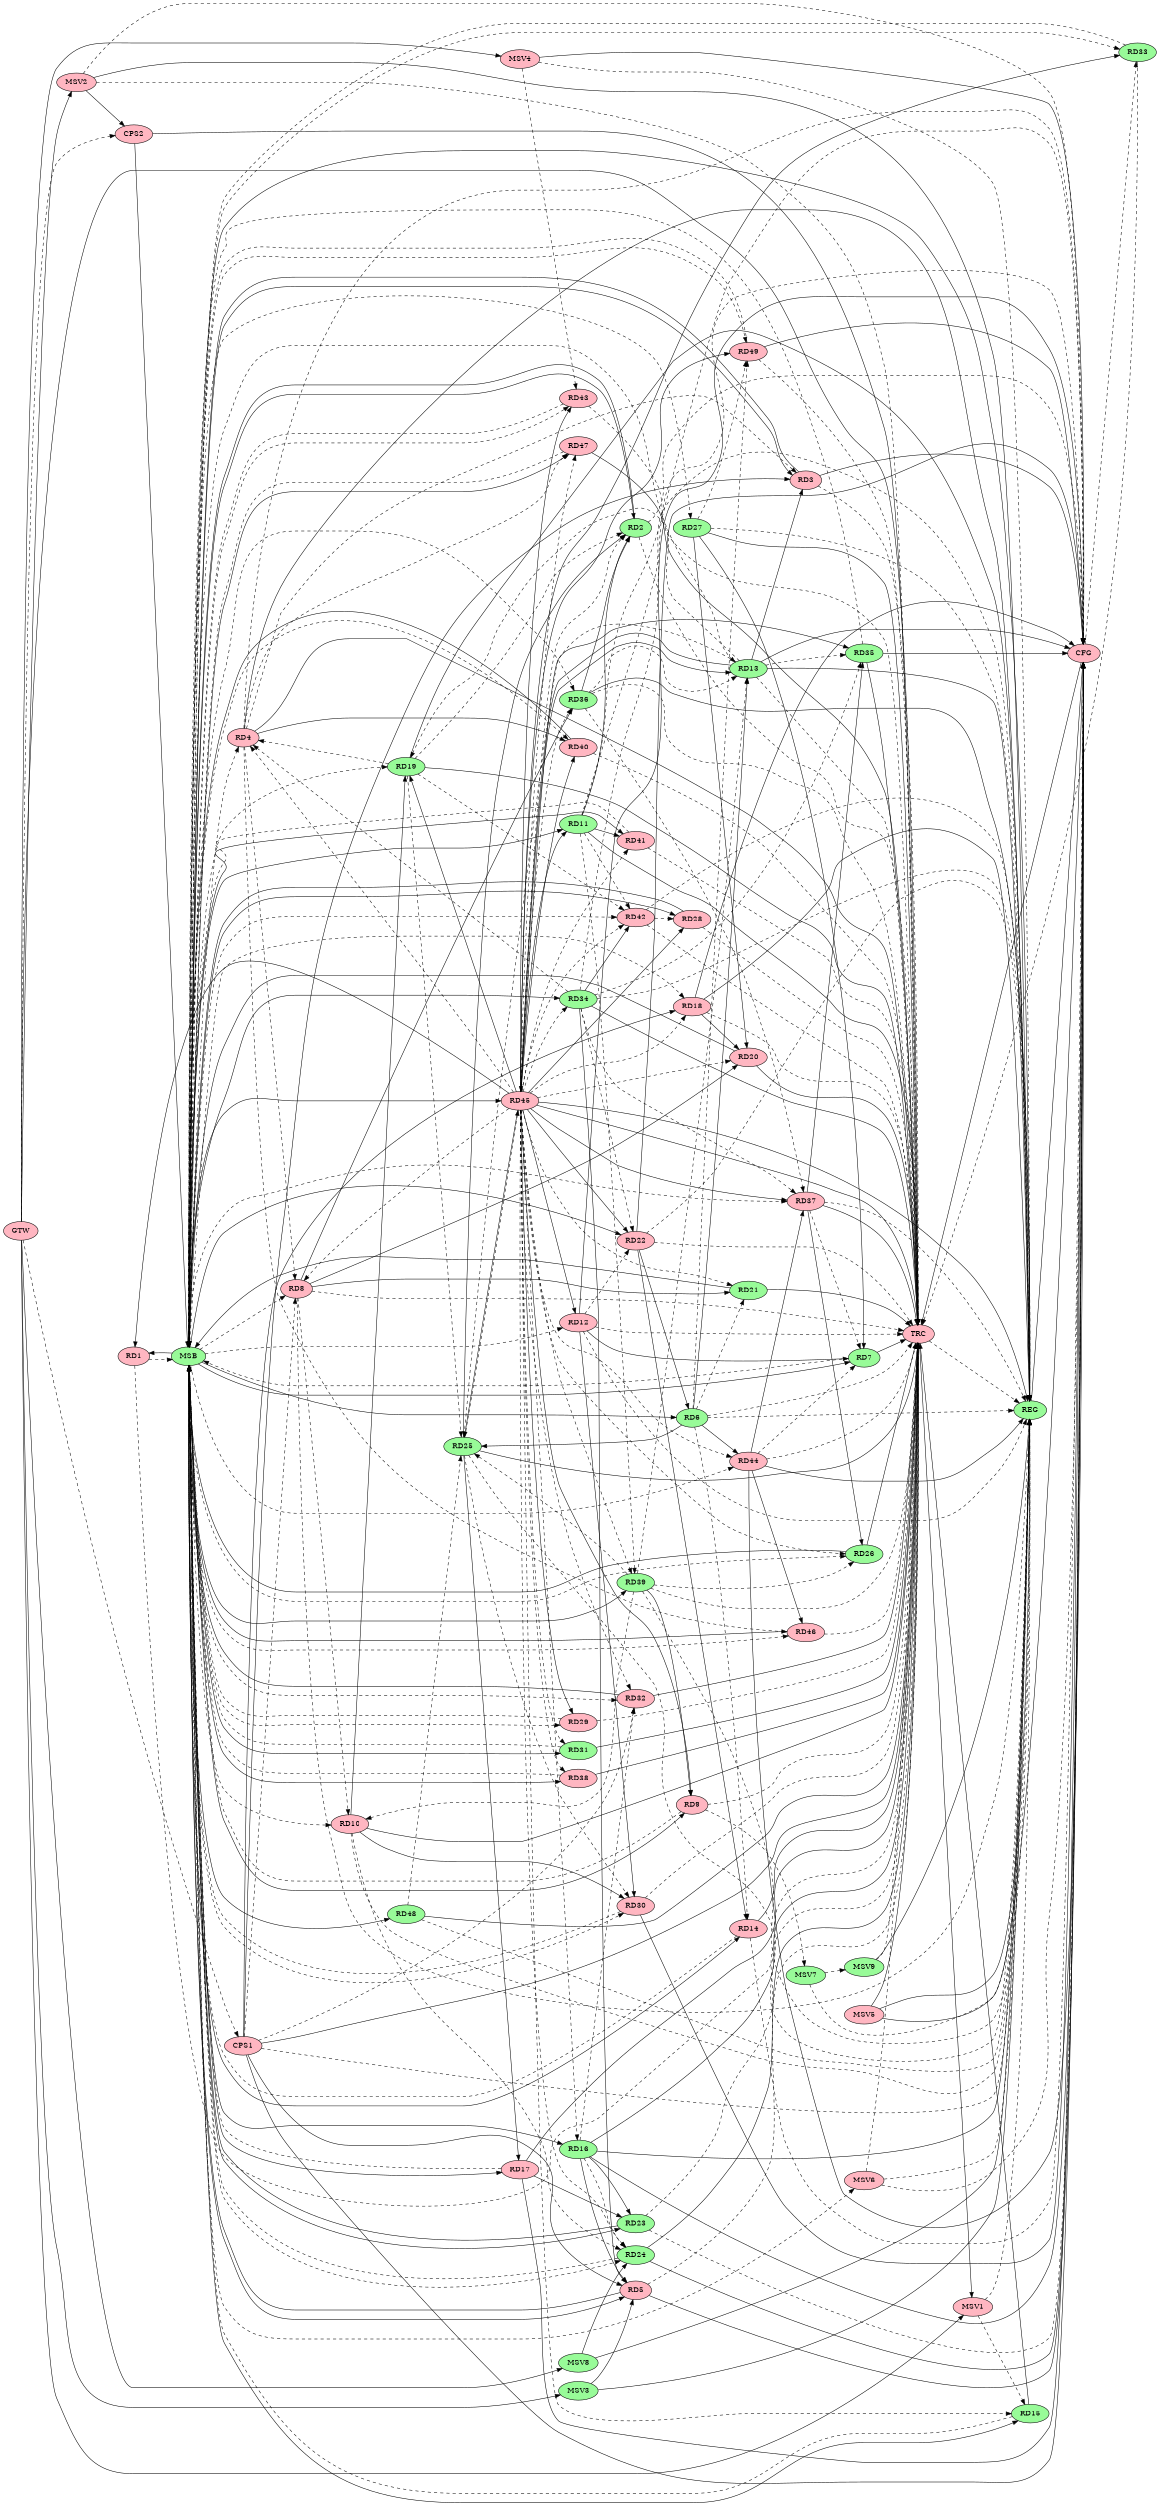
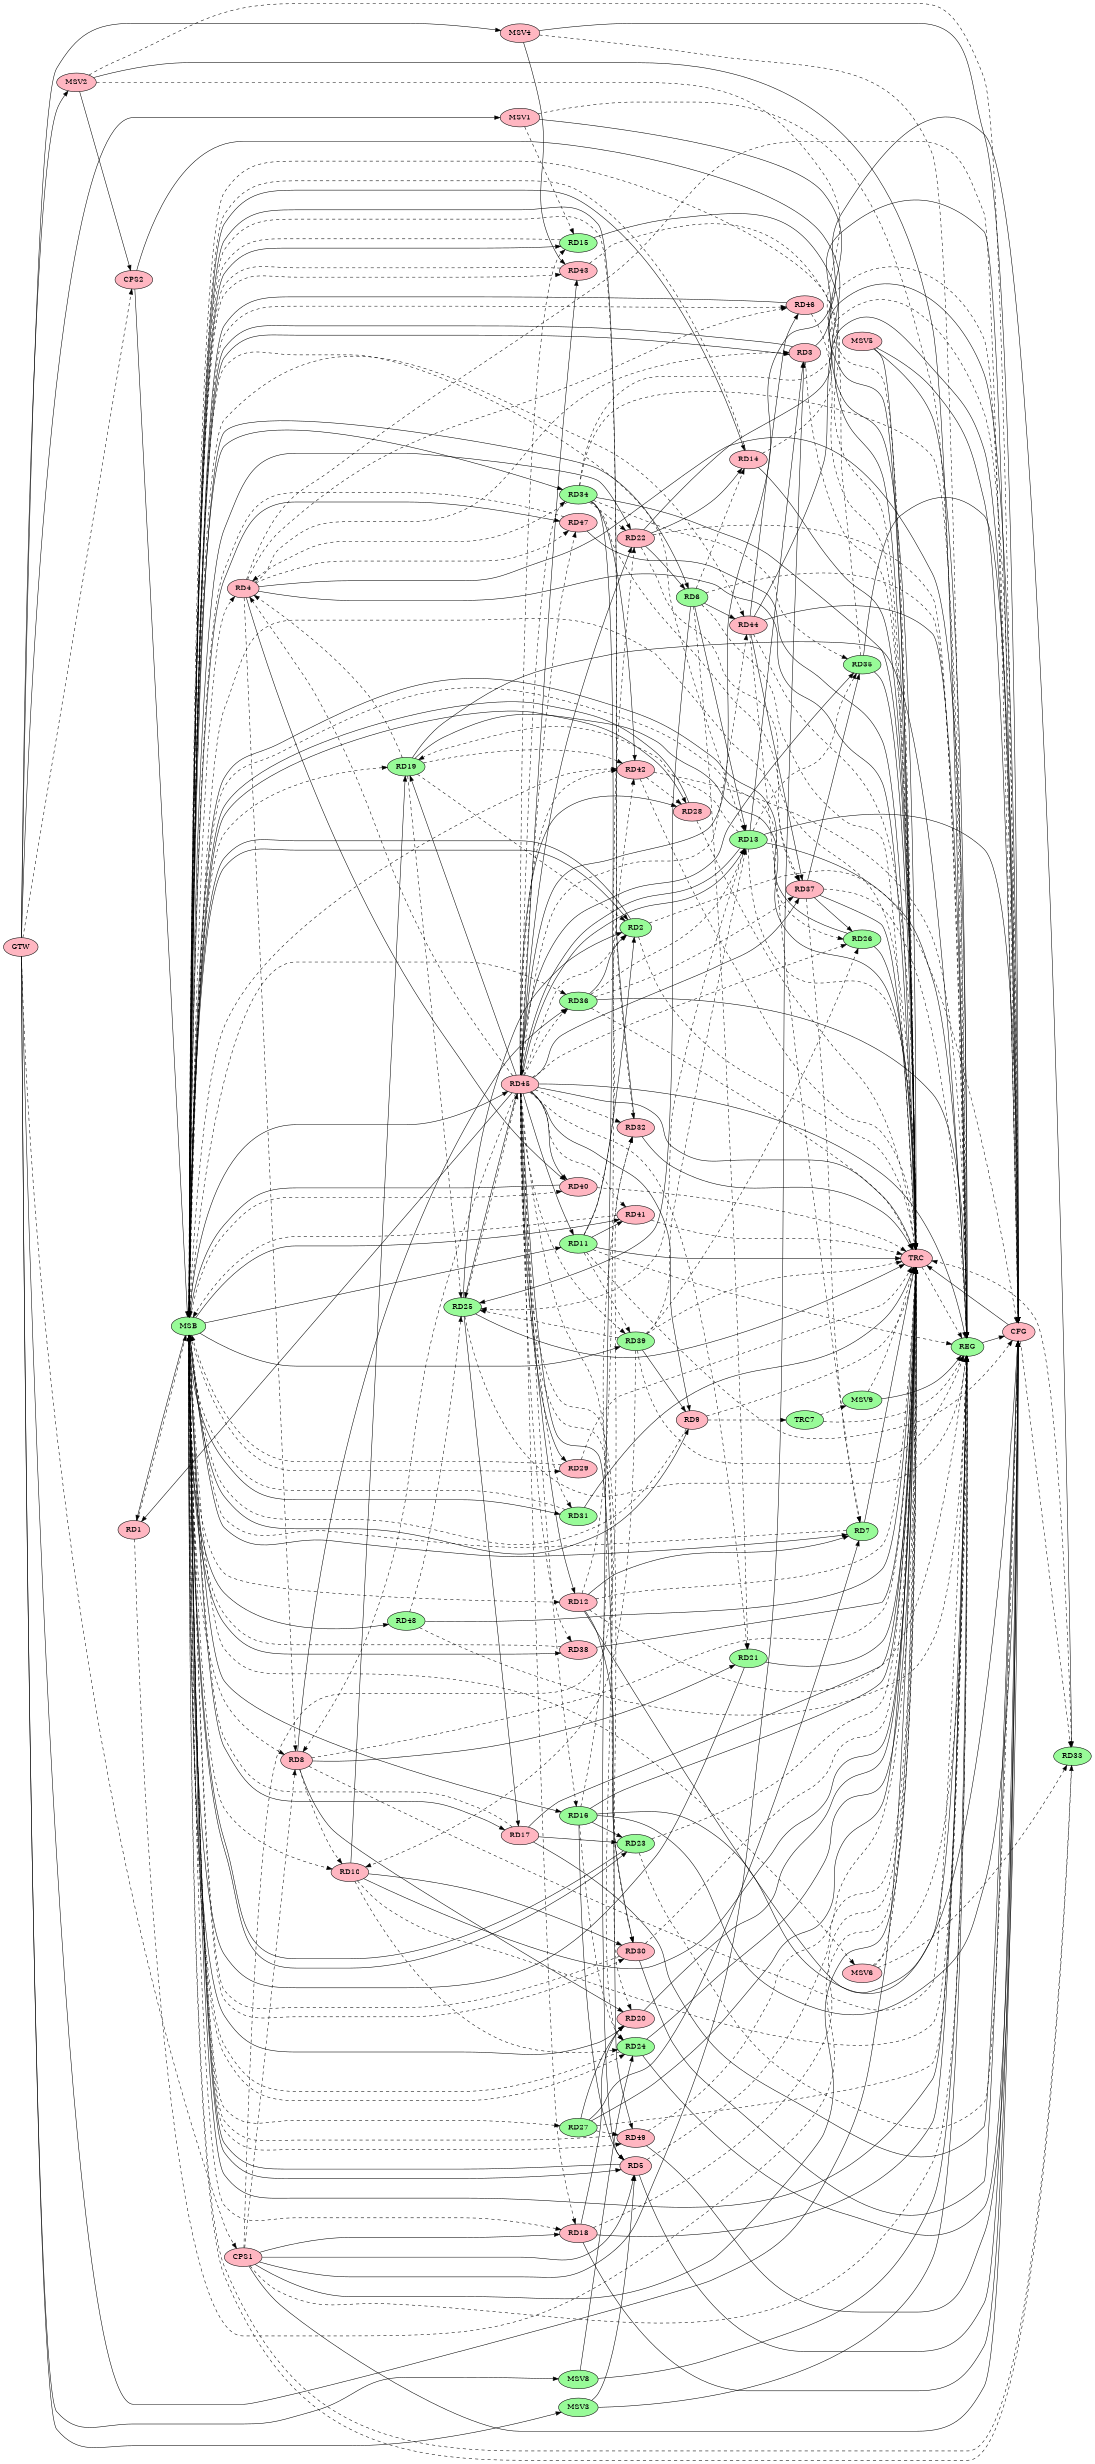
(549, 226) -> (543, 152)
(720, 835) -> none
(1067, 1650) -> (990, 1878)
(515, 1674) -> (599, 1403)
(944, 1794) -> (886, 417)
(806, 1975) -> (805, 1420)
